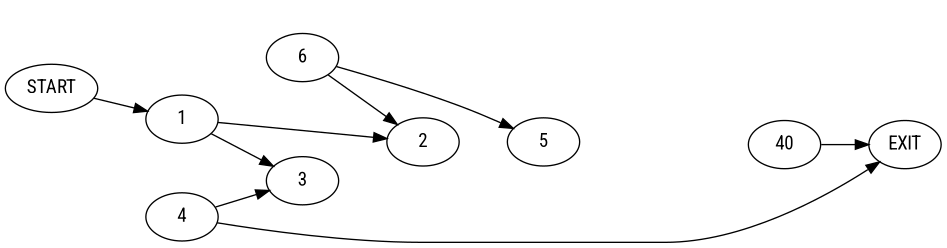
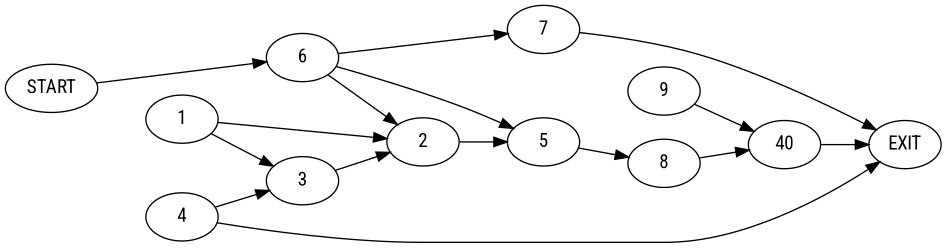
none -> (544, 29)
none -> (664, 91)
(114, 103) -> (175, 73)
none -> (477, 142)
none -> (356, 163)
none -> (664, 163)
